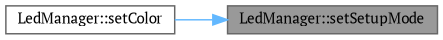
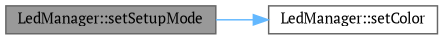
(194, 20) -> (235, 20)
